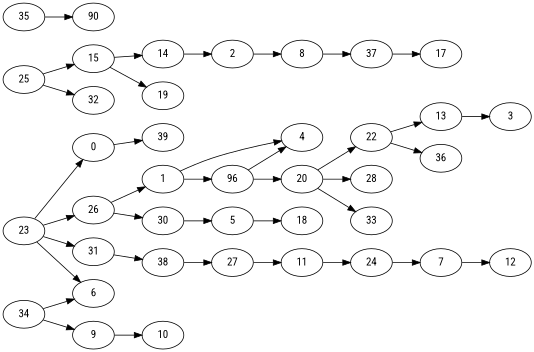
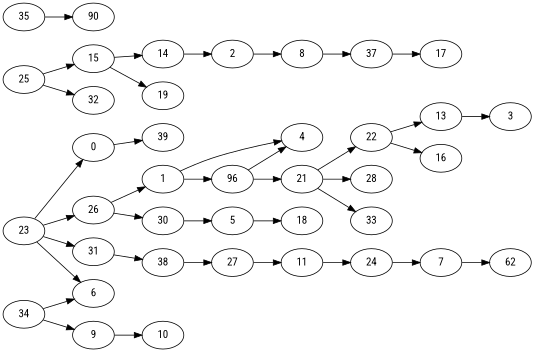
(441, 158) -> (441, 158)
(302, 179) -> (302, 179)
(510, 263) -> (510, 263)
